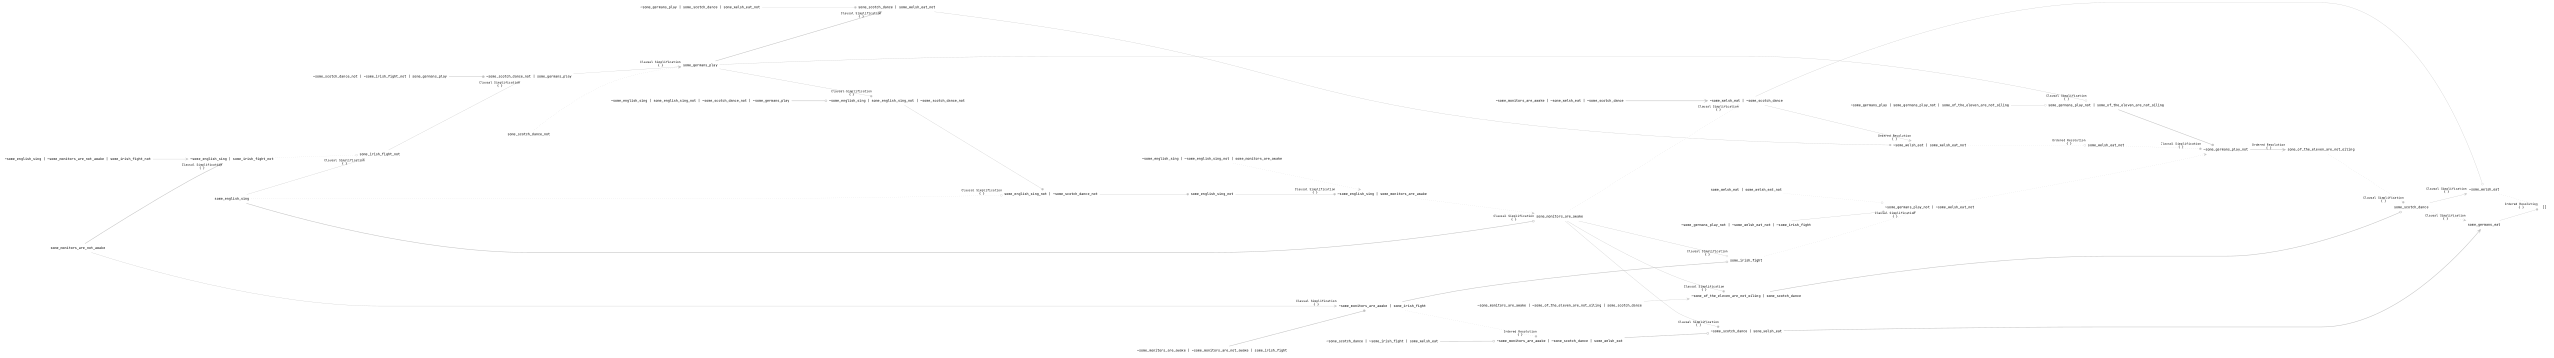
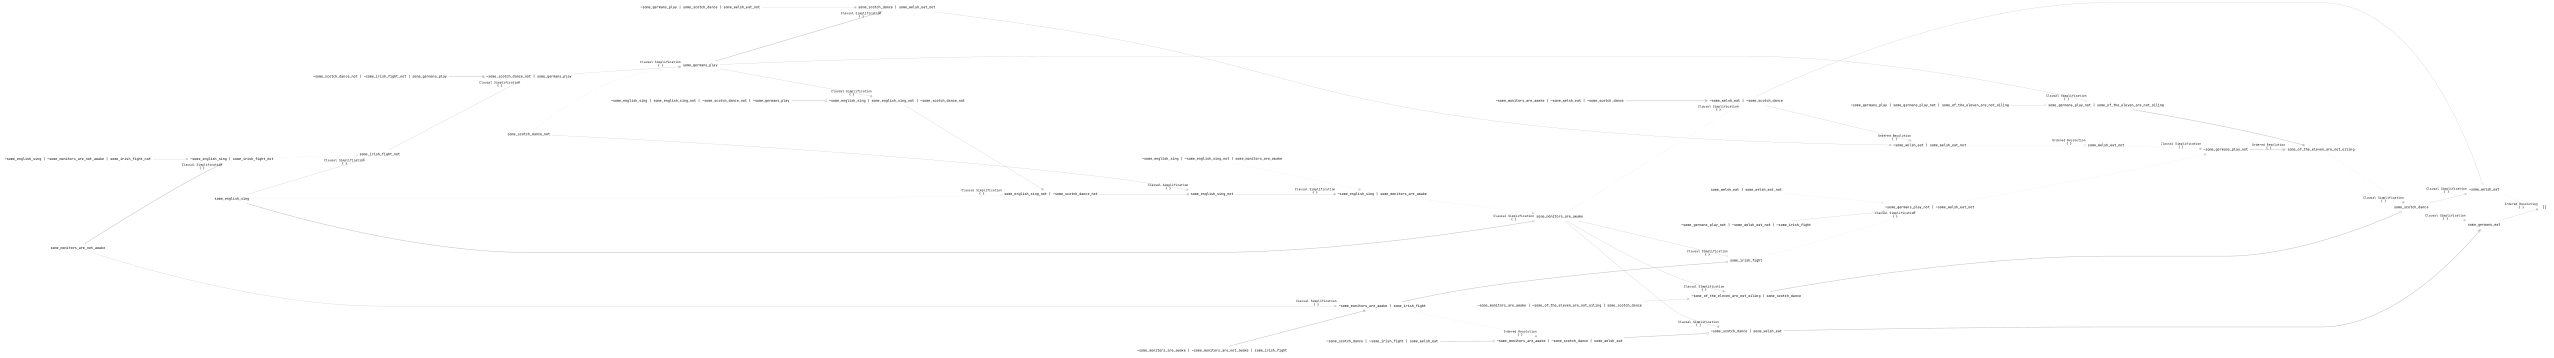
(2165, 127) -> (2218, 125)
none -> (870, 155)
